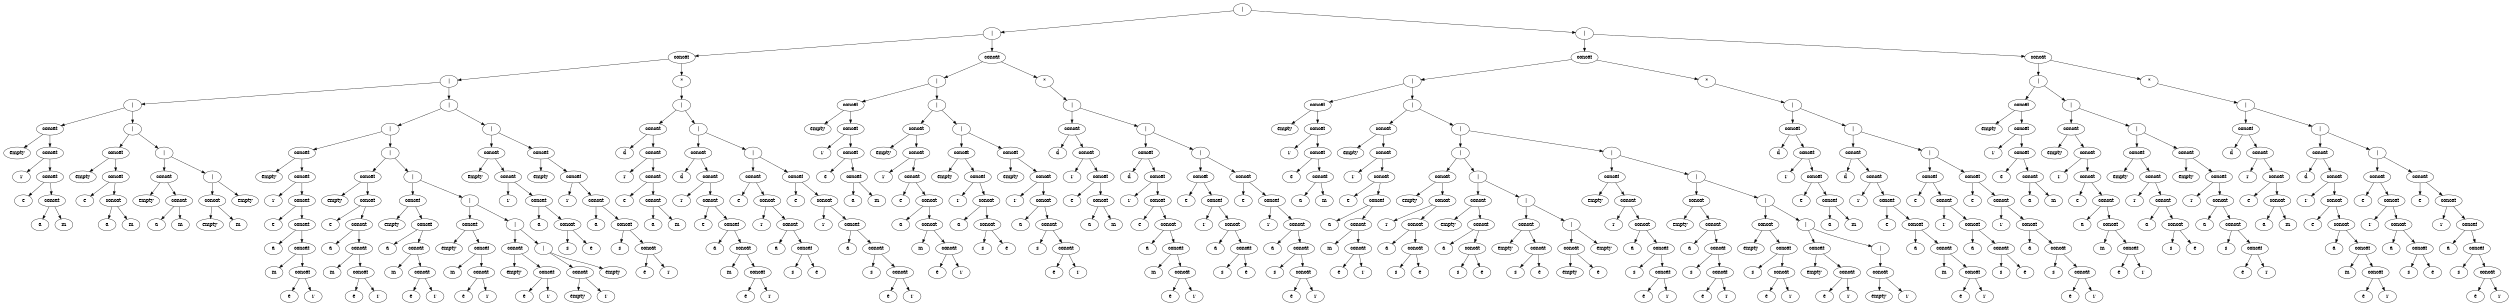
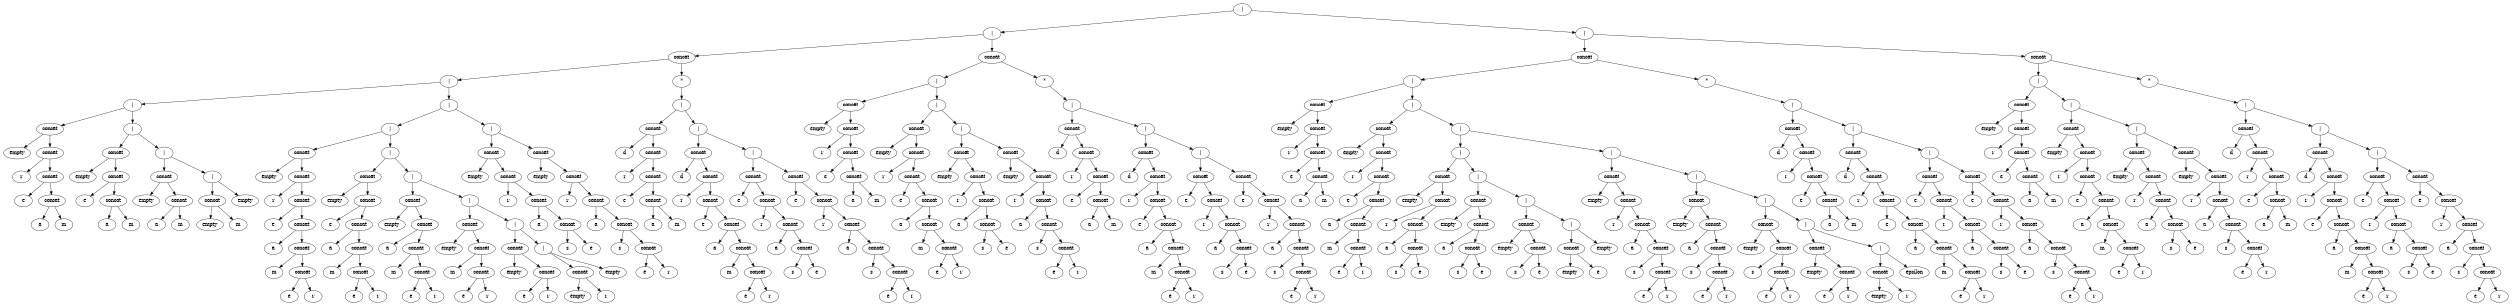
none -> (1914, 273)
